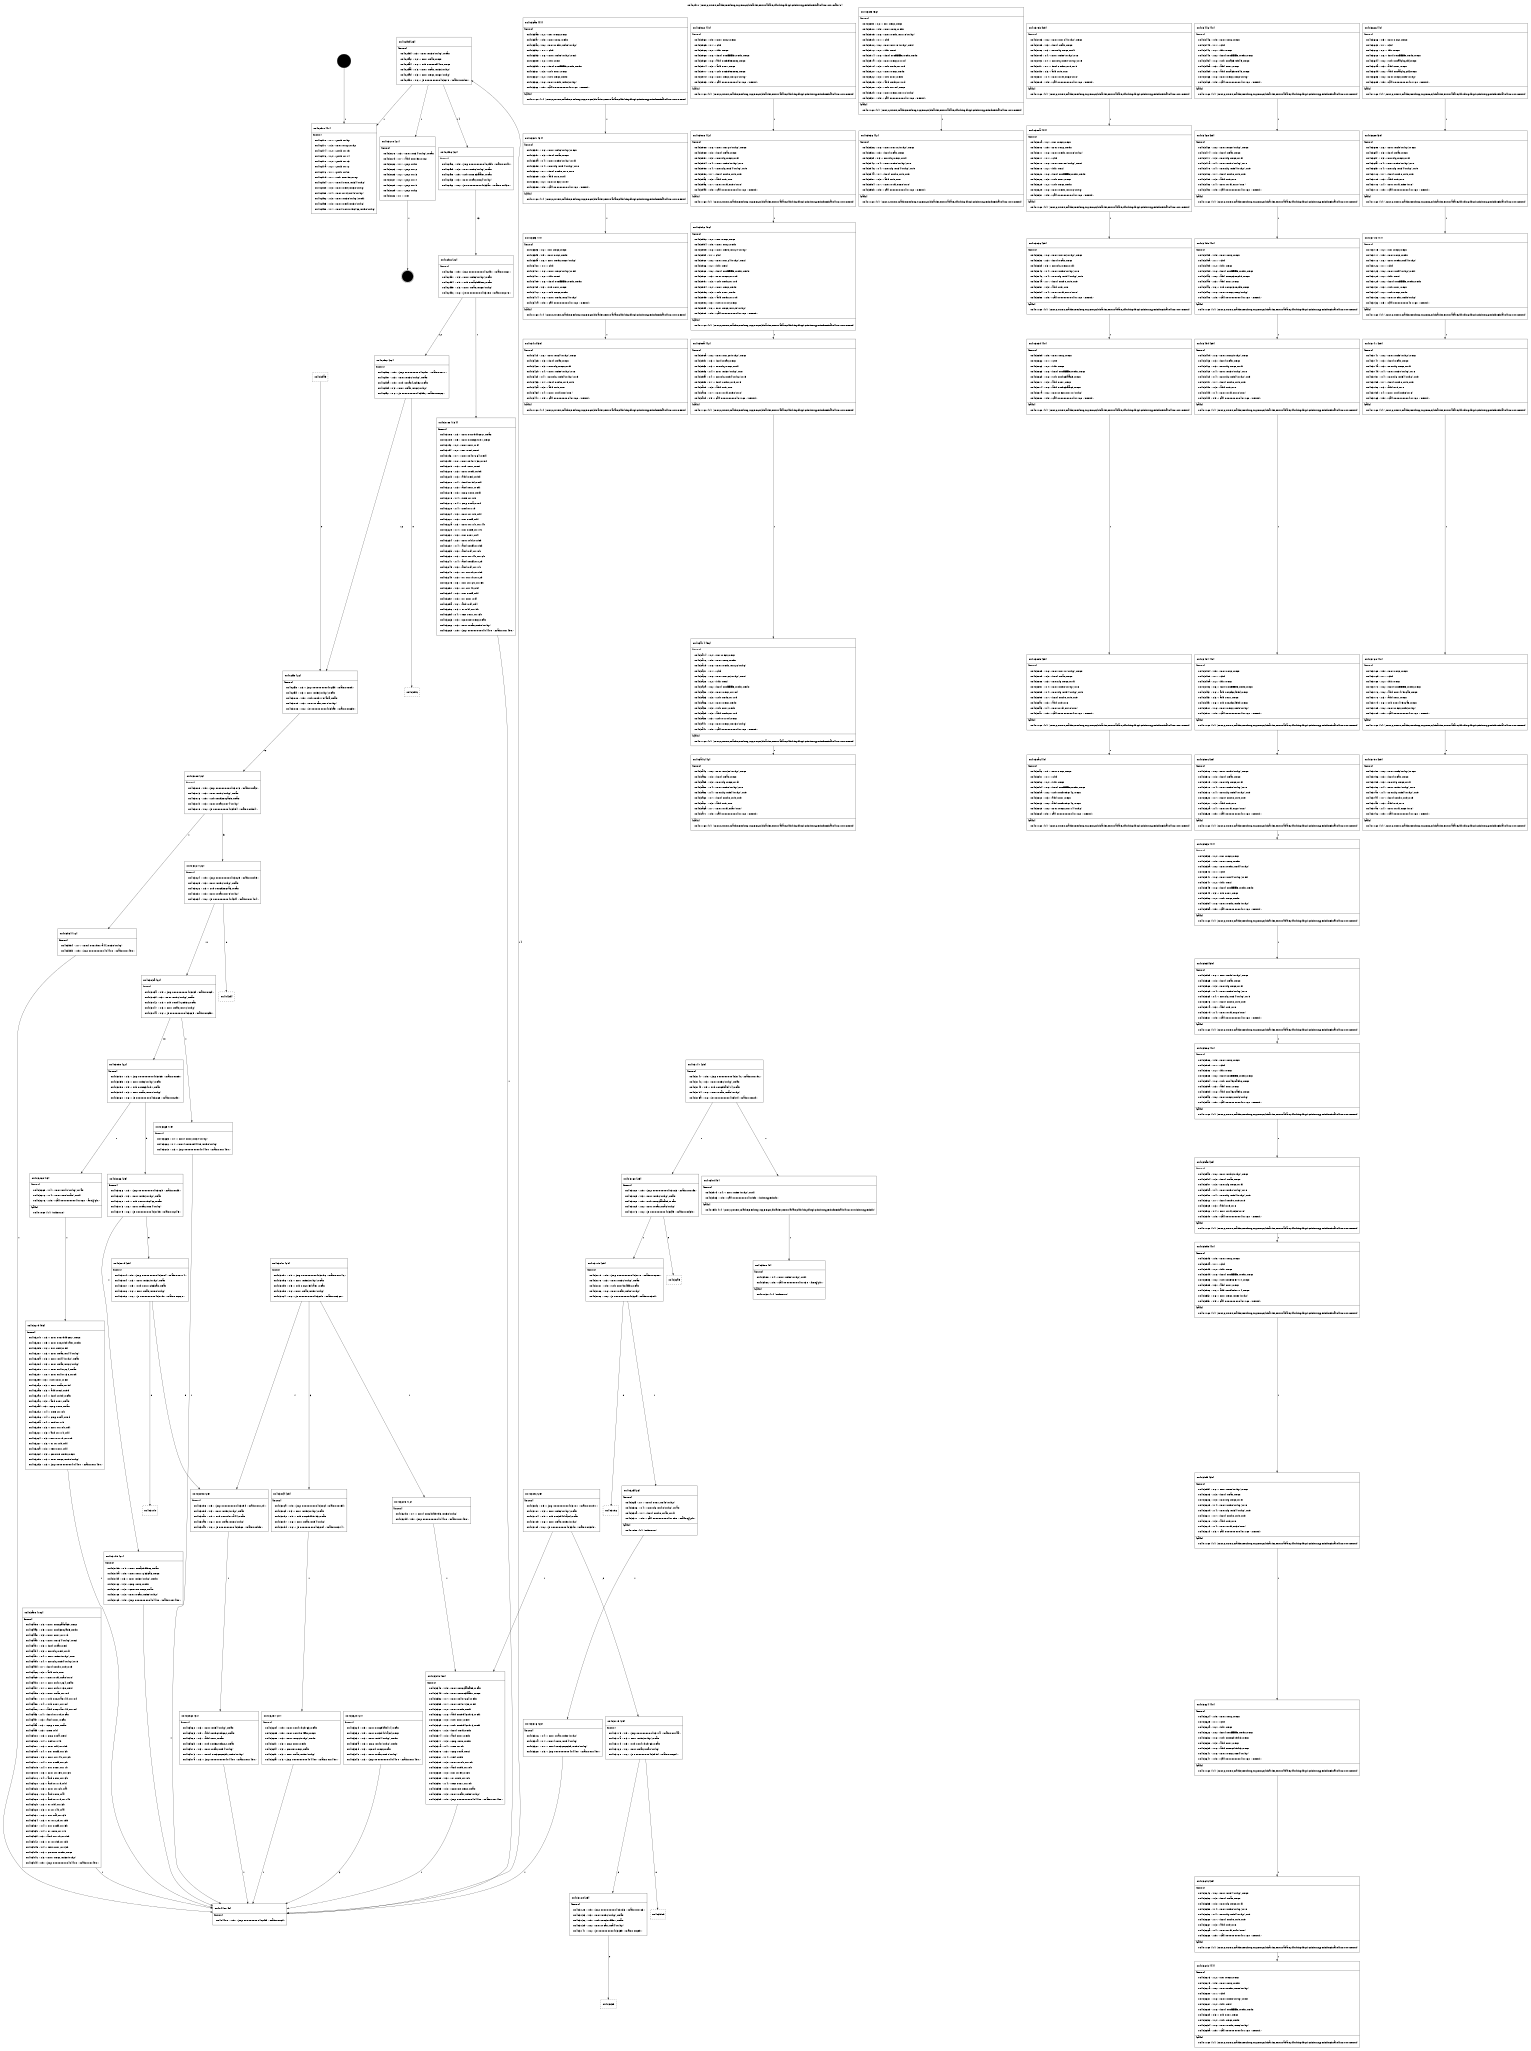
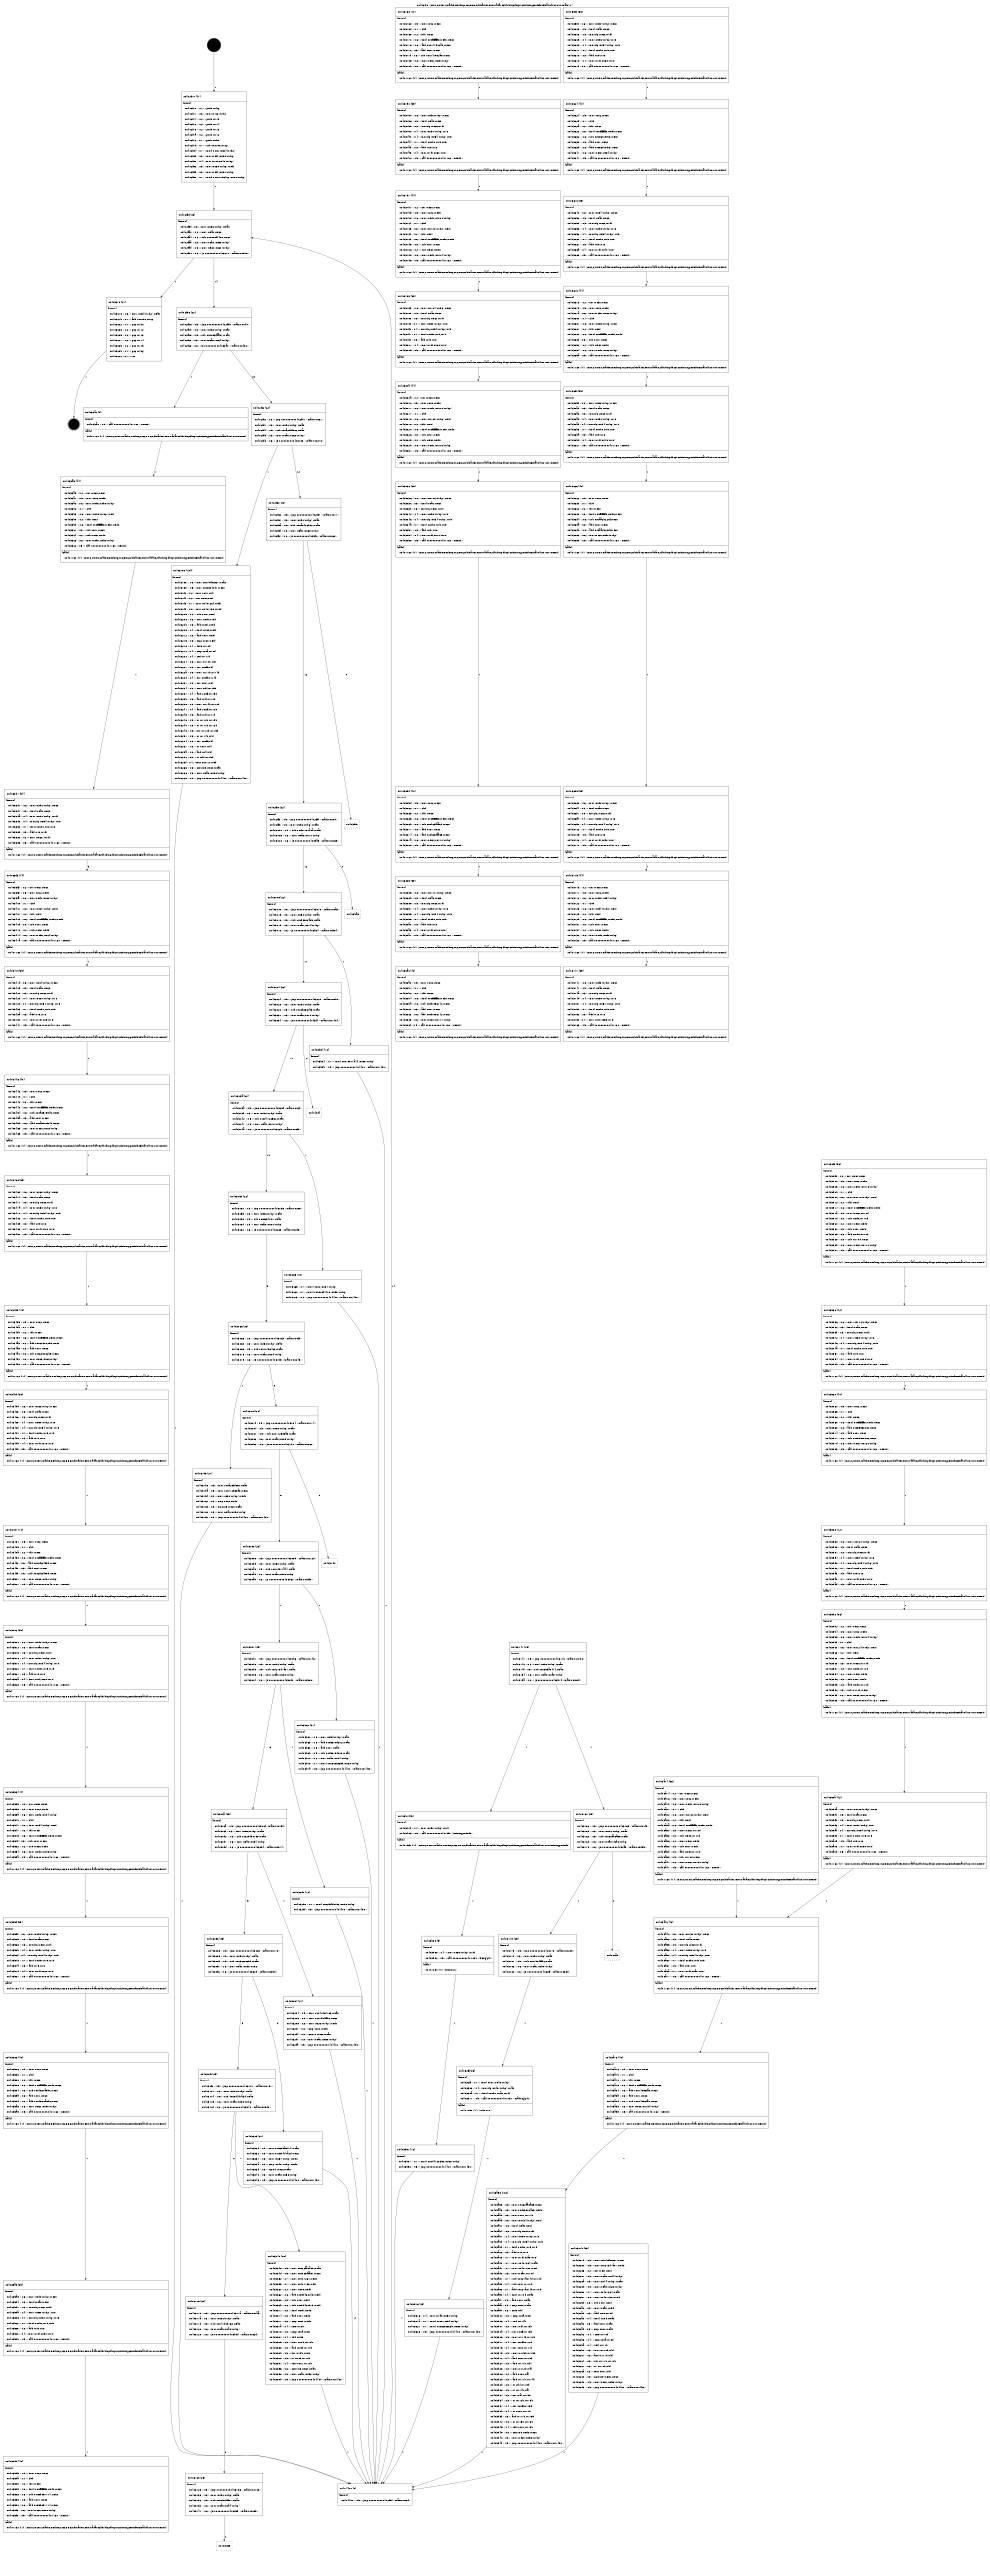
(395, 104) -> (214, 195)
(607, 218) -> (88, 867)
none -> (478, 234)
none -> (166, 424)
none -> (646, 424)
(320, 525) -> (345, 874)
(773, 526) -> (821, 1892)
(1445, 534) -> none
(224, 835) -> (306, 962)
none -> (87, 1058)
(66, 1195) -> none
none -> (904, 1385)
(269, 1394) -> (279, 1612)
(1277, 1394) -> none
(611, 1511) -> none
(444, 1597) -> (366, 2196)
(658, 1914) -> none
none -> (243, 1955)
none -> (686, 2091)
none -> (435, 2158)
